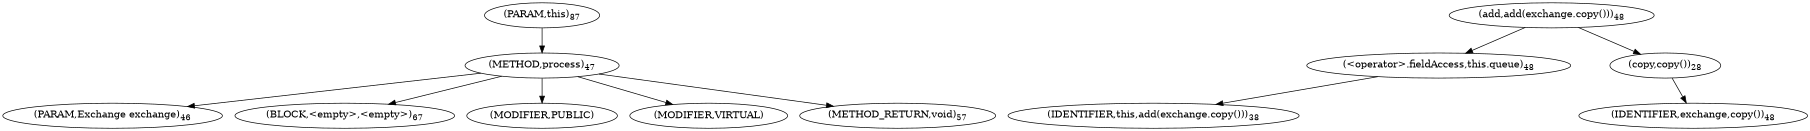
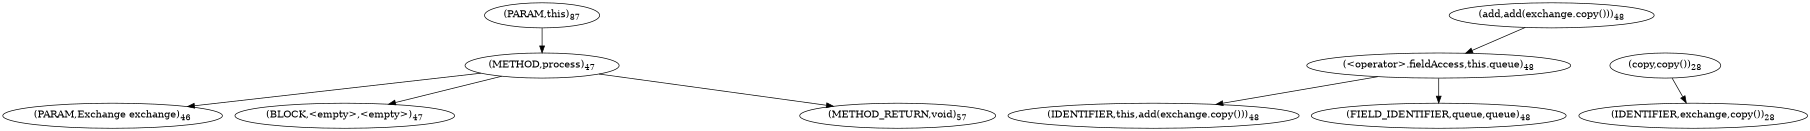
(1606, 39) -> none
(418, 115) -> (418, 115)
(1254, 115) -> (1254, 115)
(1770, 115) -> (1770, 115)
(542, 116) -> none
(709, 116) -> none
none -> (1439, 116)
